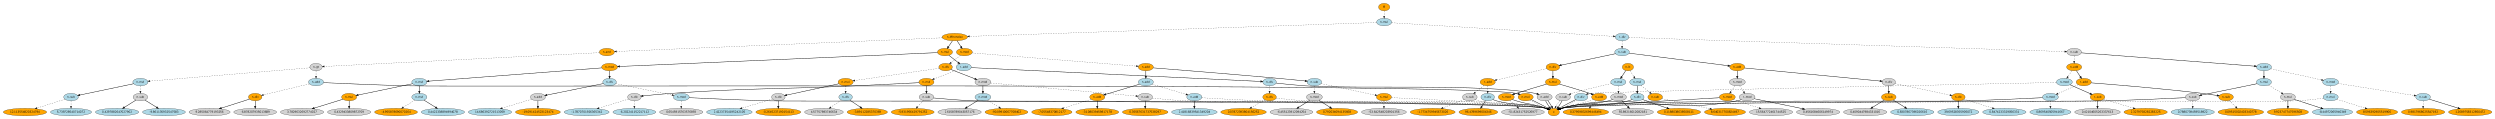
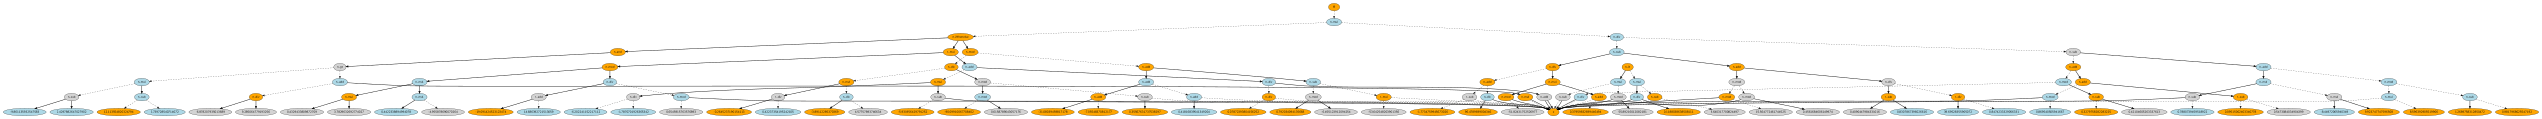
(779, 45) -> (788, 45)
(462, 60) -> (479, 60)
(396, 112) -> (443, 112)
(1725, 112) -> (1725, 112)
none -> (2289, 112)
